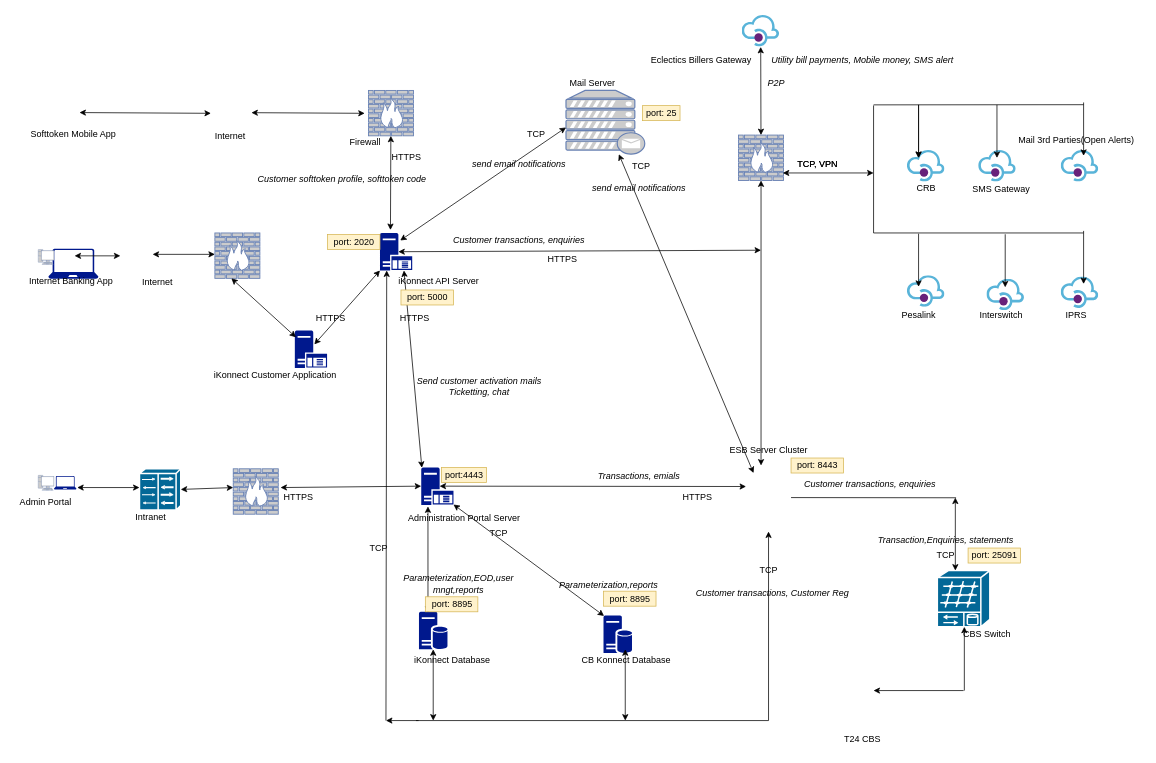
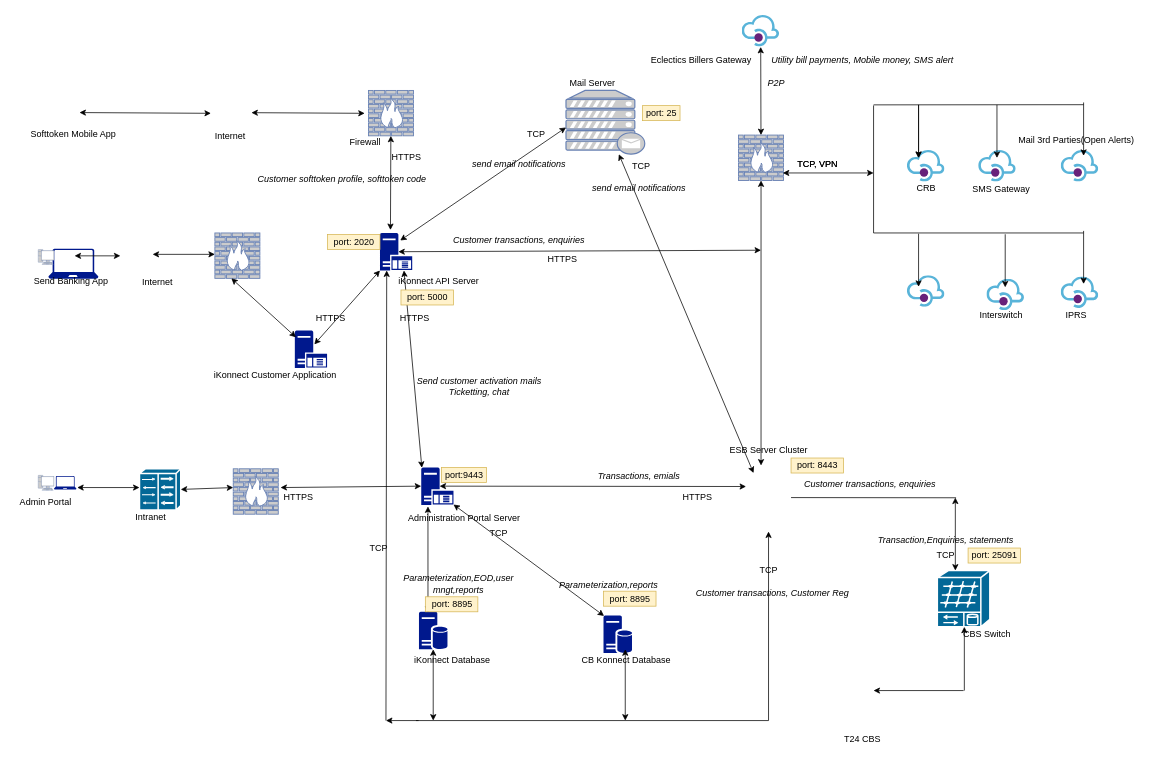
(71, 281) -> (71, 281)
(918, 315) -> none
(464, 475) -> (464, 475)
